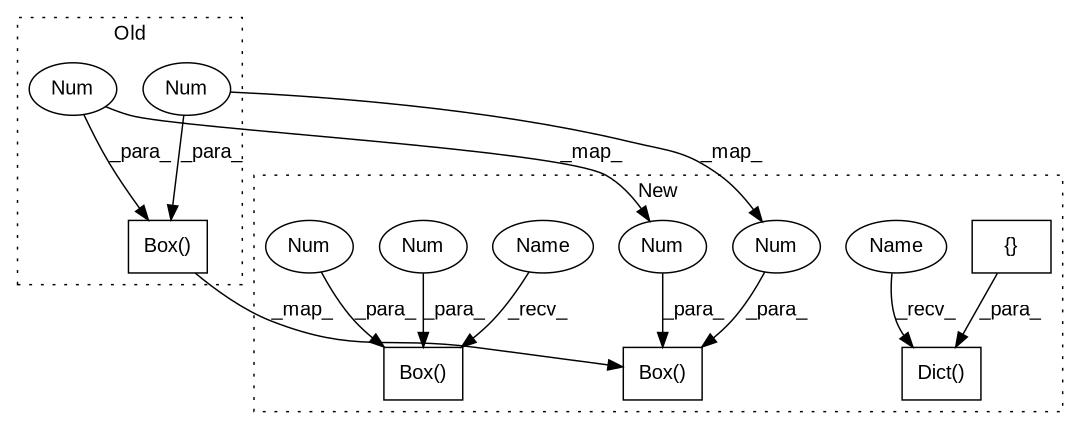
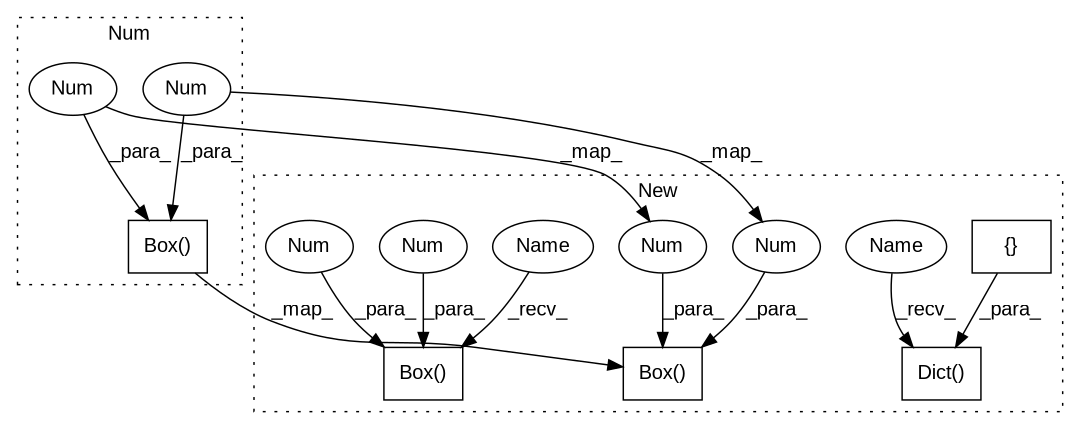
(130, 34) -> (130, 34)
